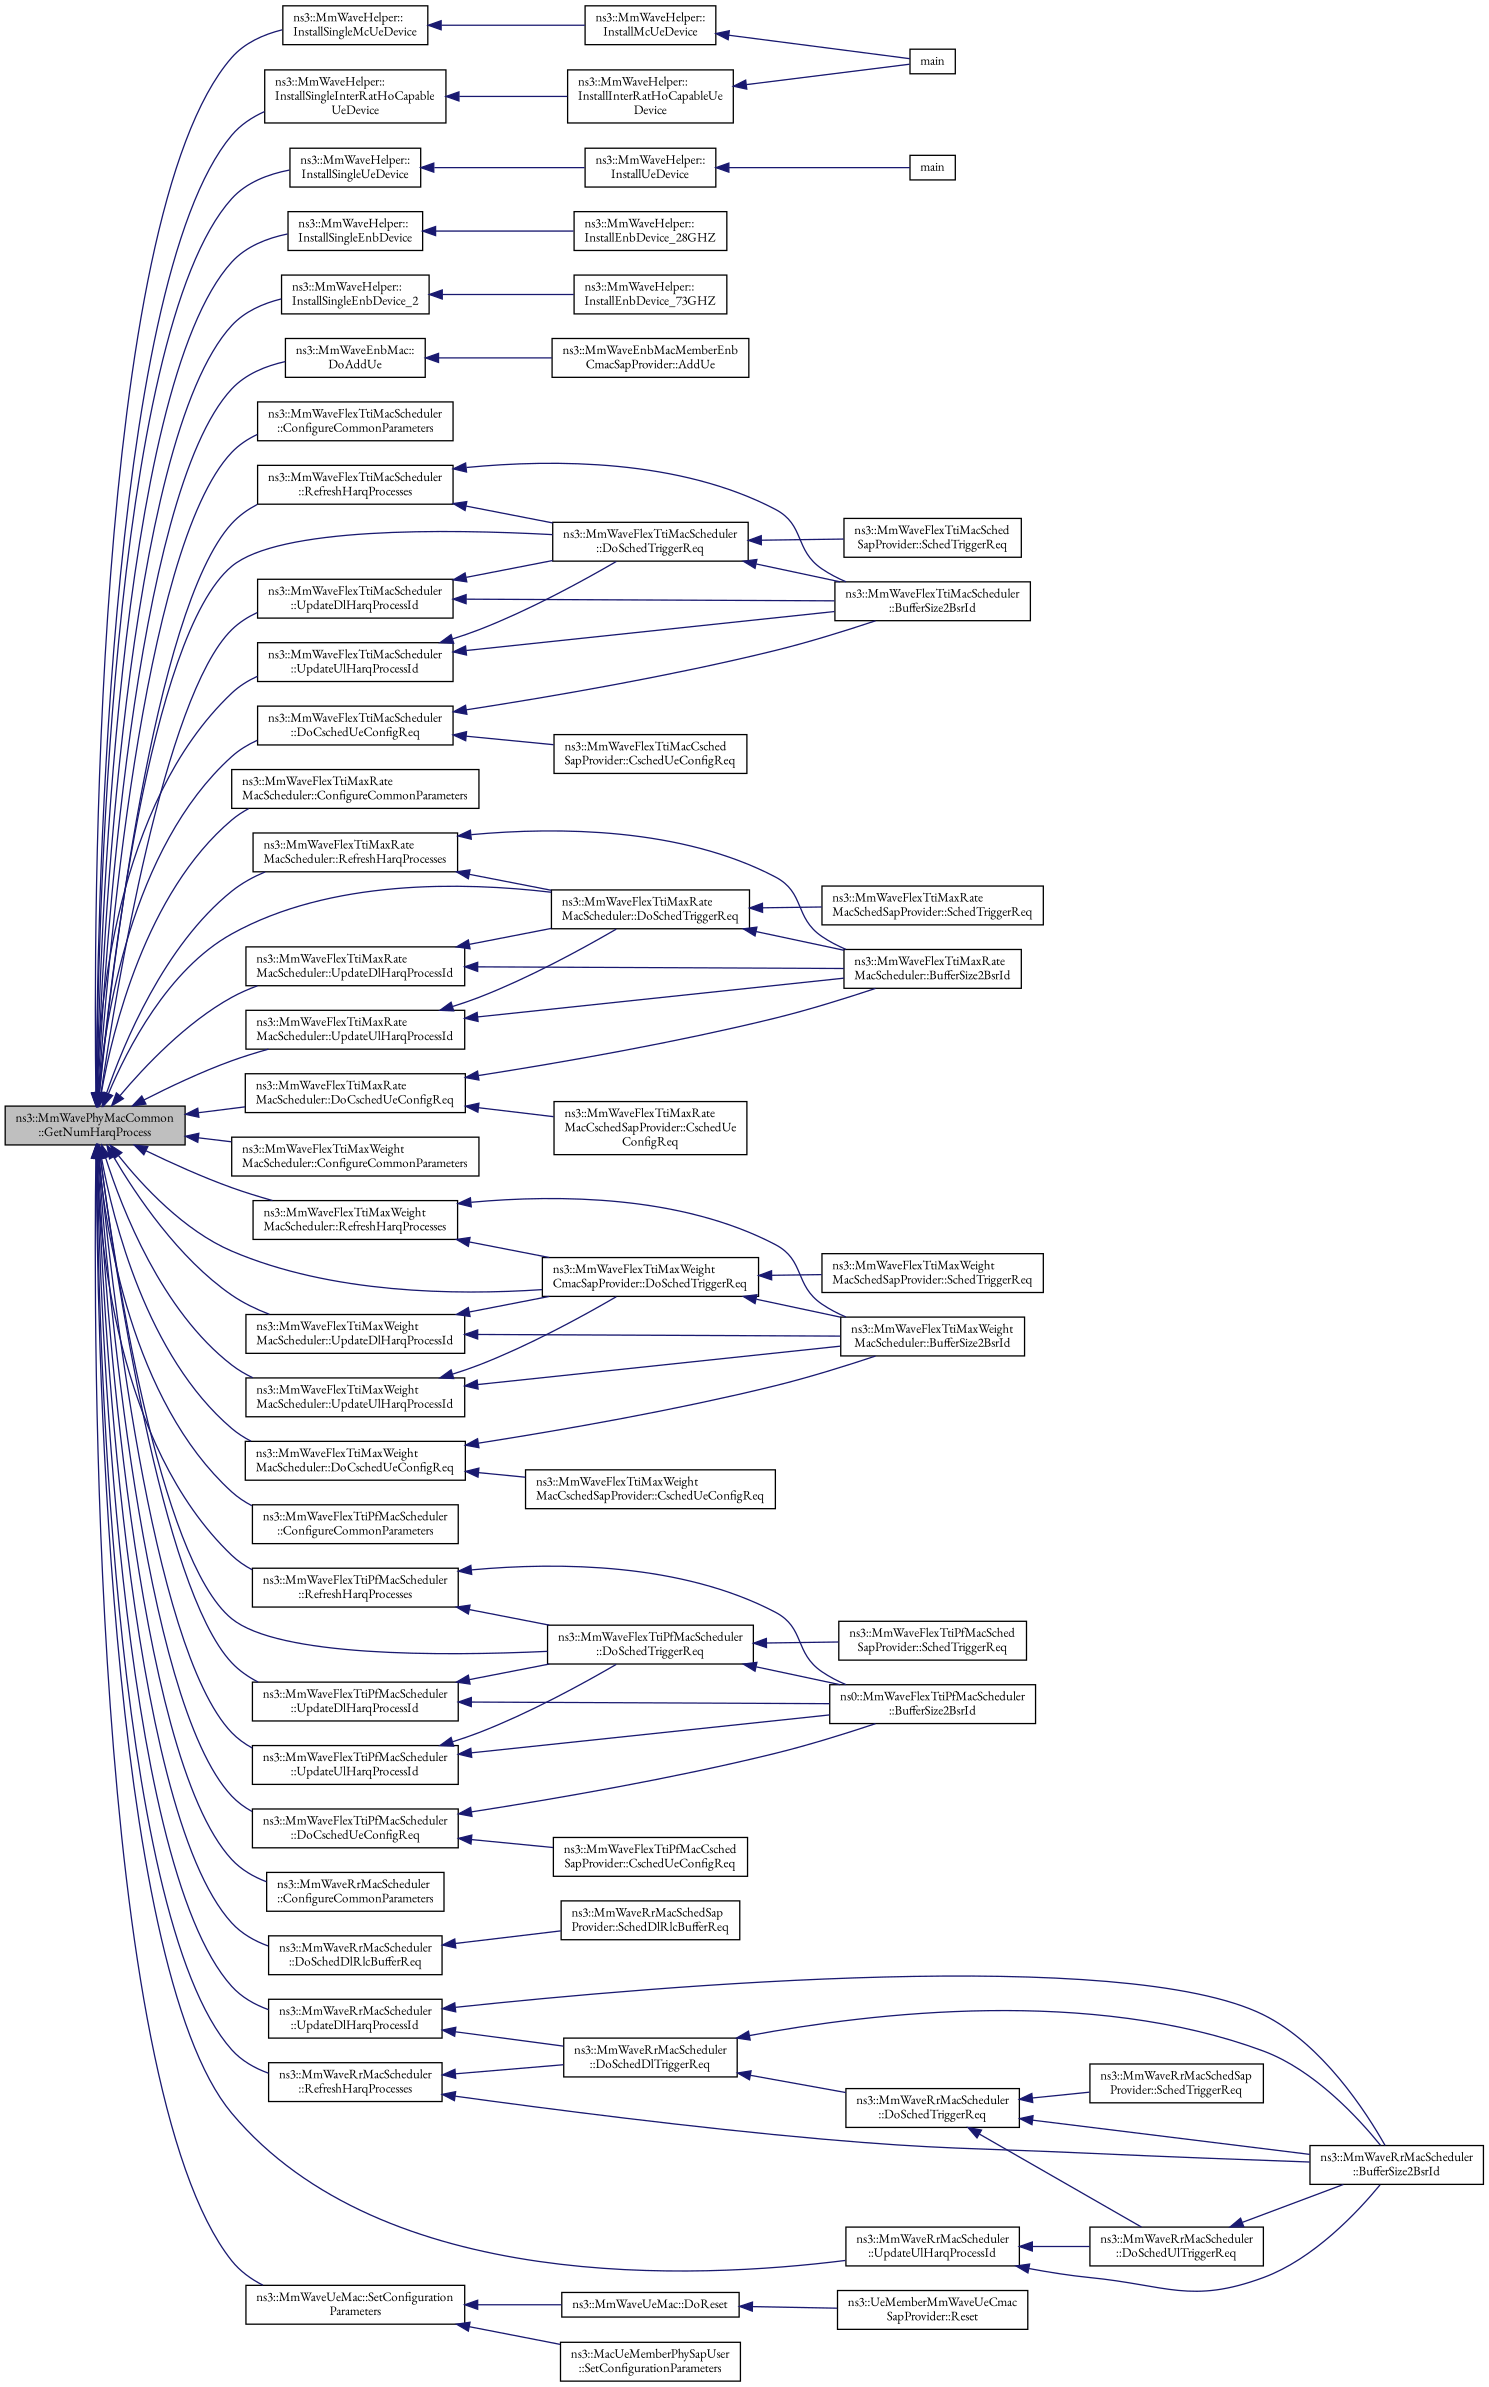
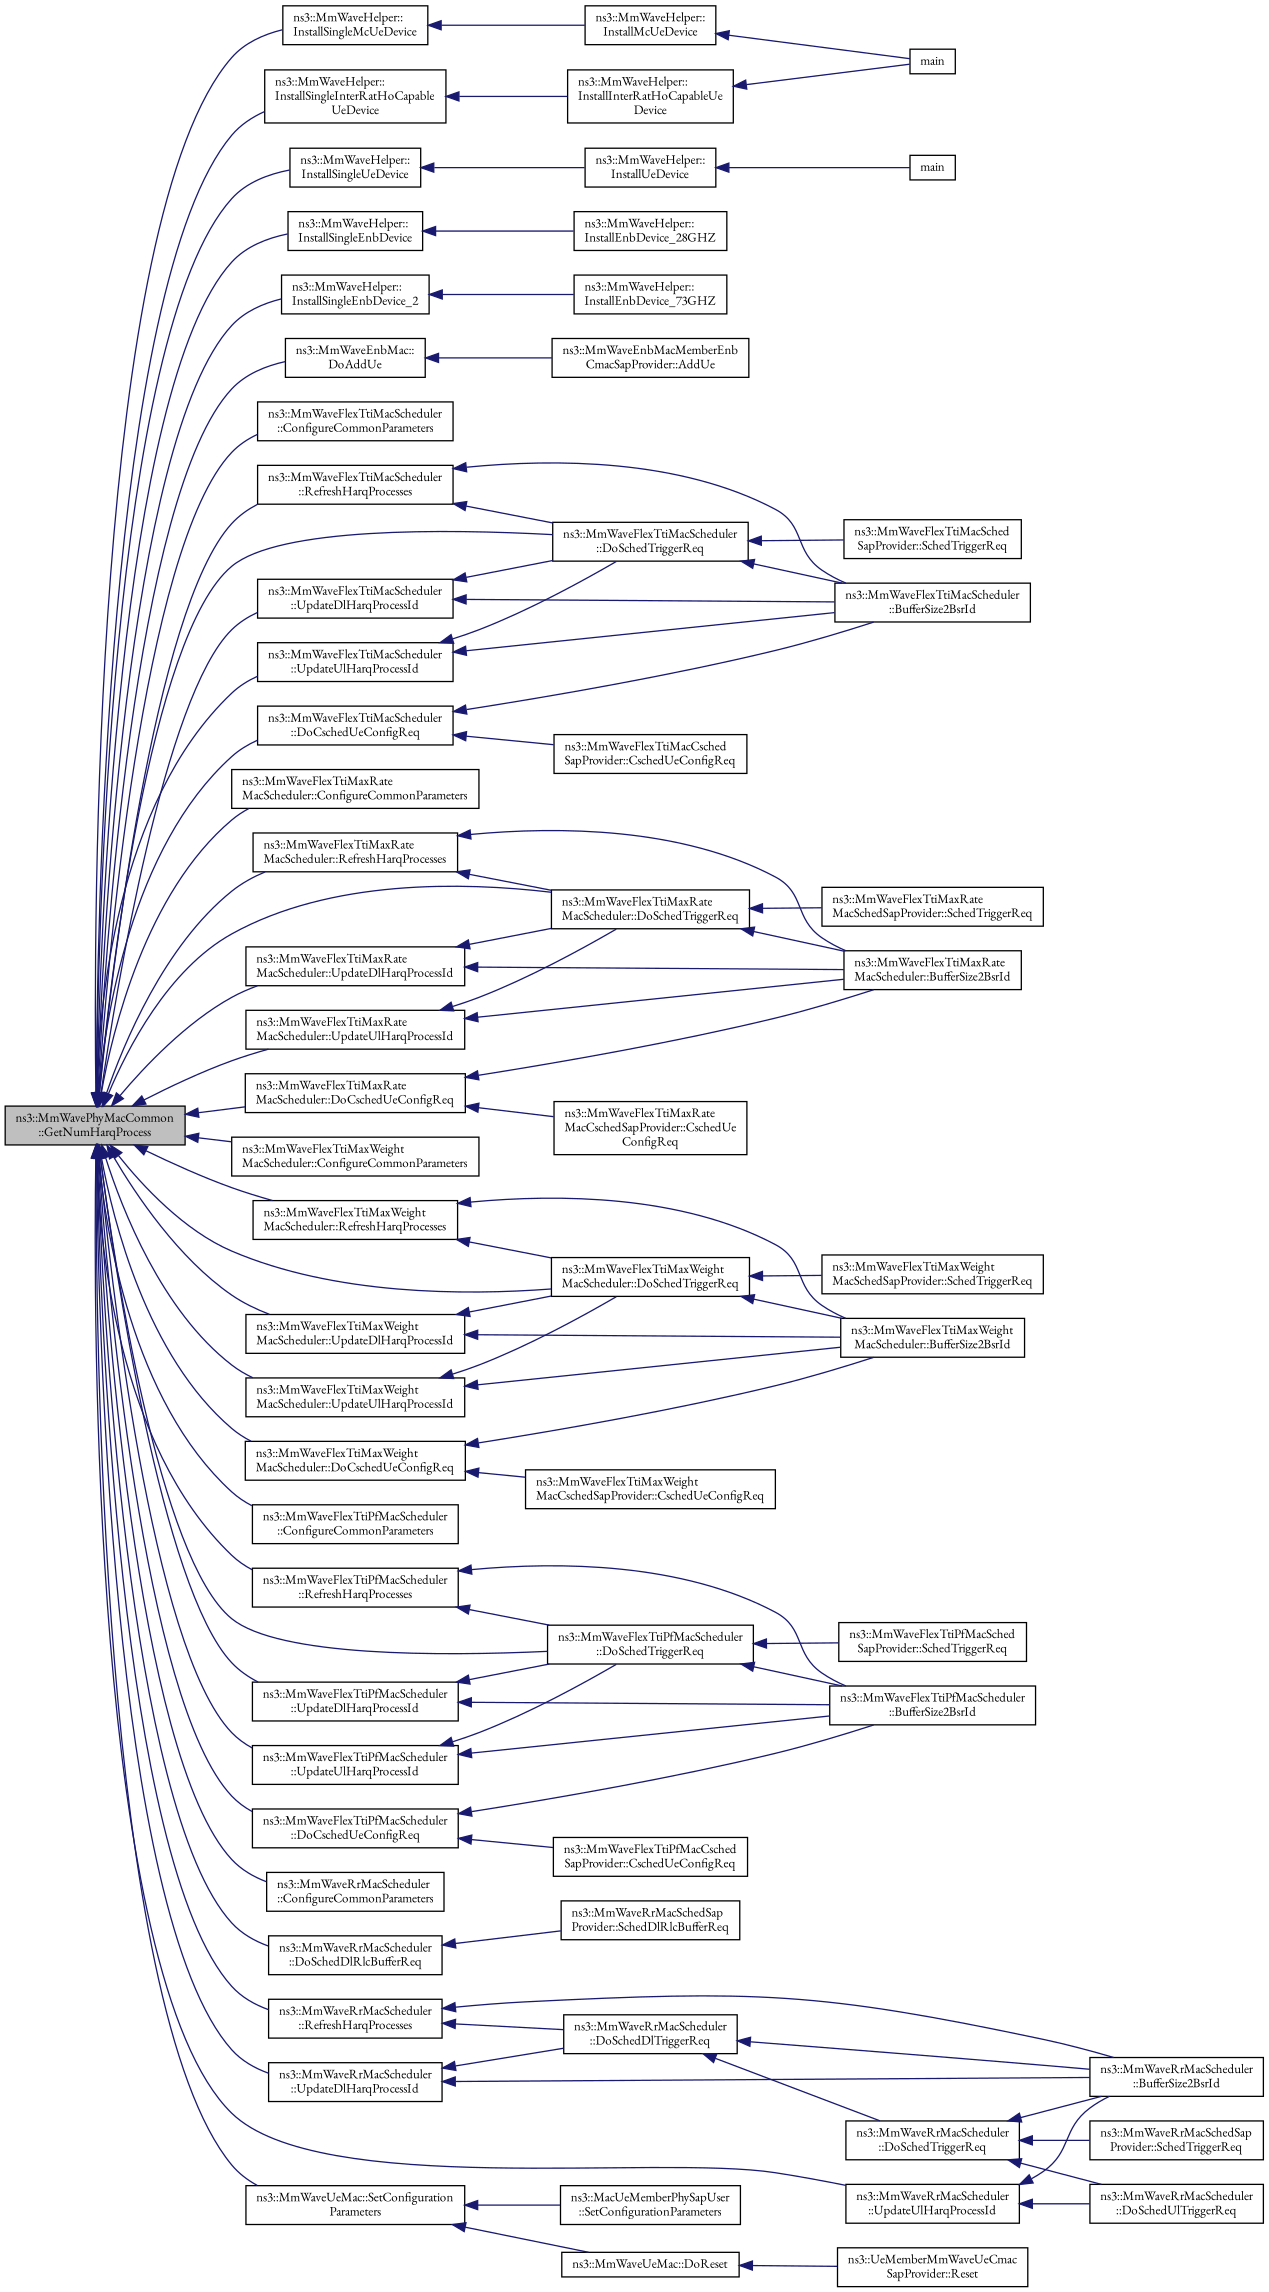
(650, 1277) -> (650, 1277)
(933, 1704) -> (933, 1705)
(1293, 2203) -> none
